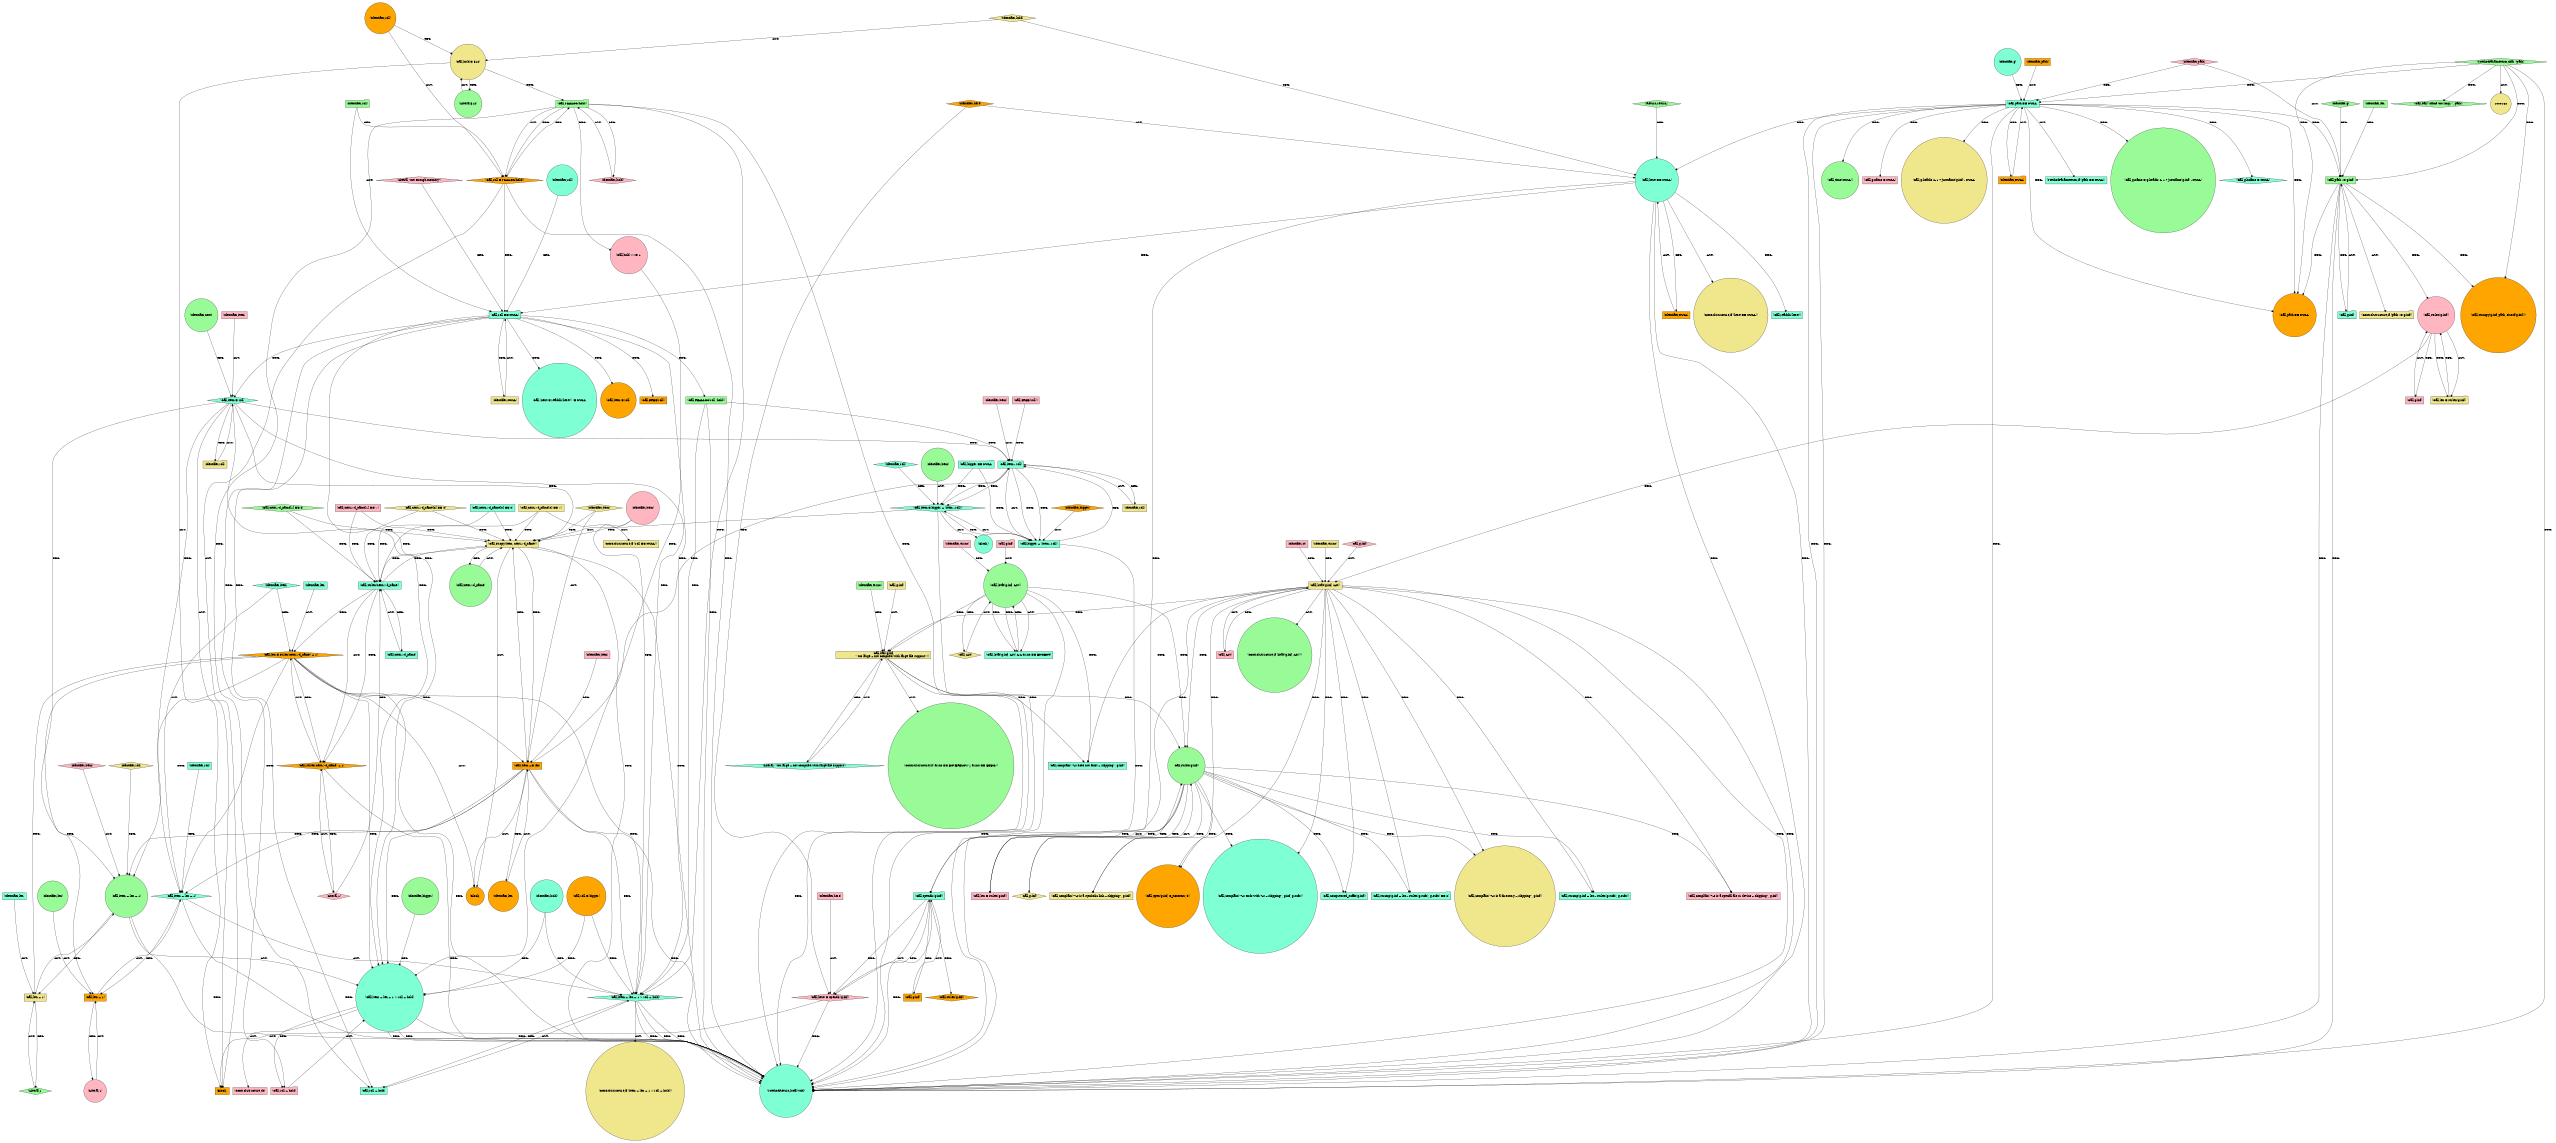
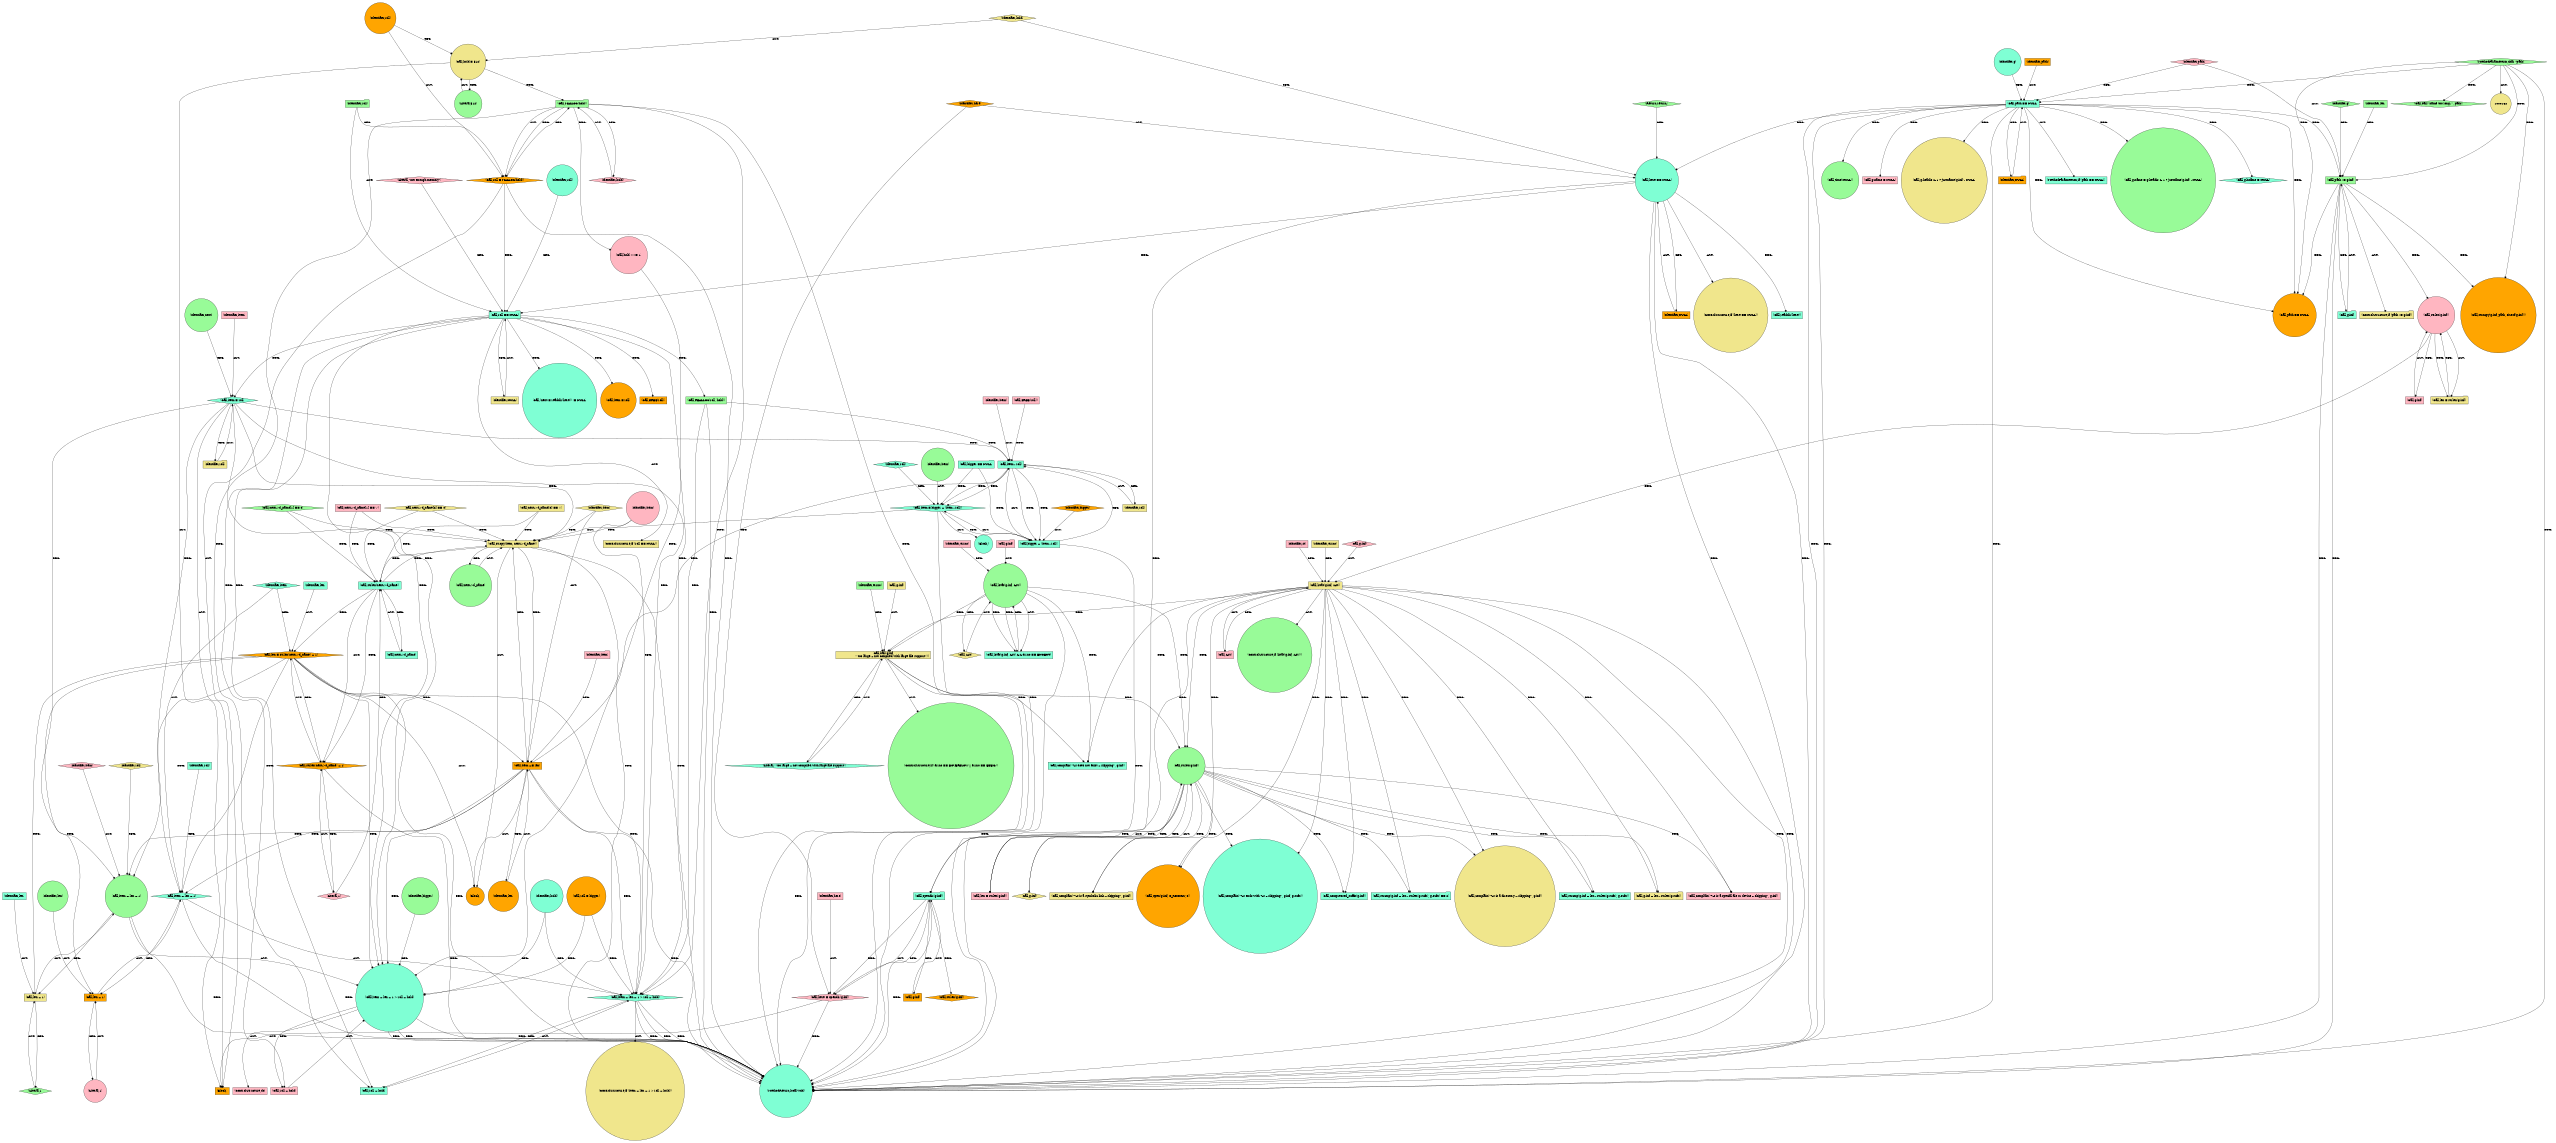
(493, 508) -> none
(588, 526) -> (543, 465)
none -> (1659, 896)
